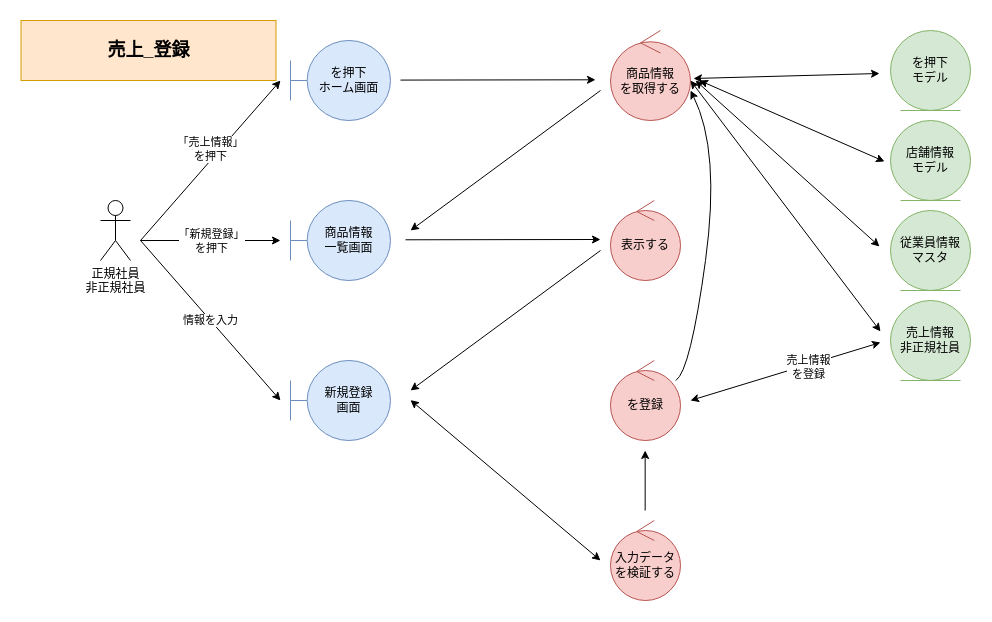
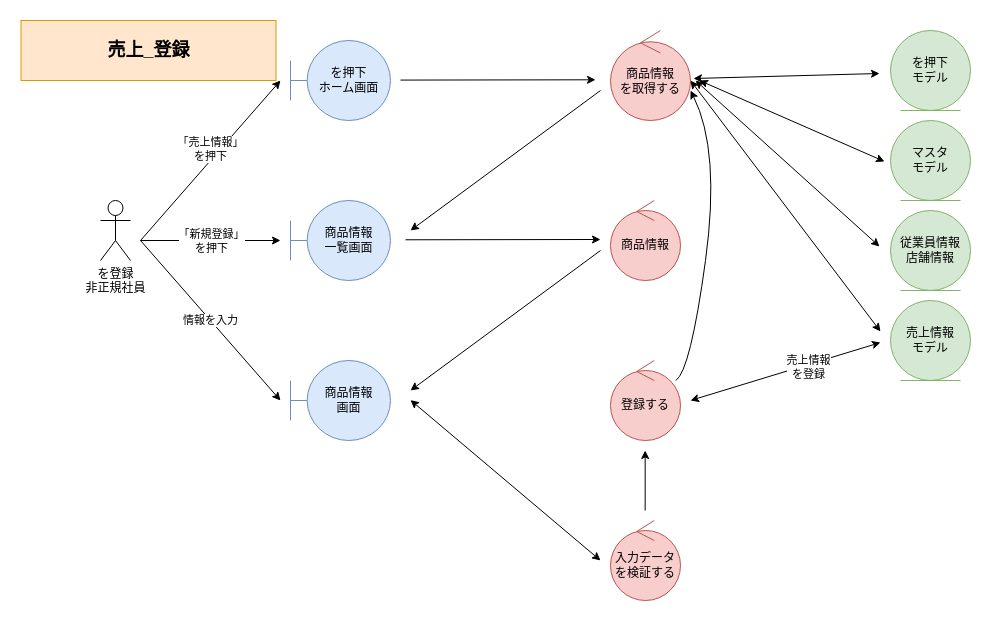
(931, 161) -> (931, 161)
(646, 246) -> (646, 246)
(931, 251) -> (931, 251)
(116, 282) -> (116, 282)
(931, 341) -> (931, 341)
(349, 401) -> (349, 401)
(646, 406) -> (646, 406)
